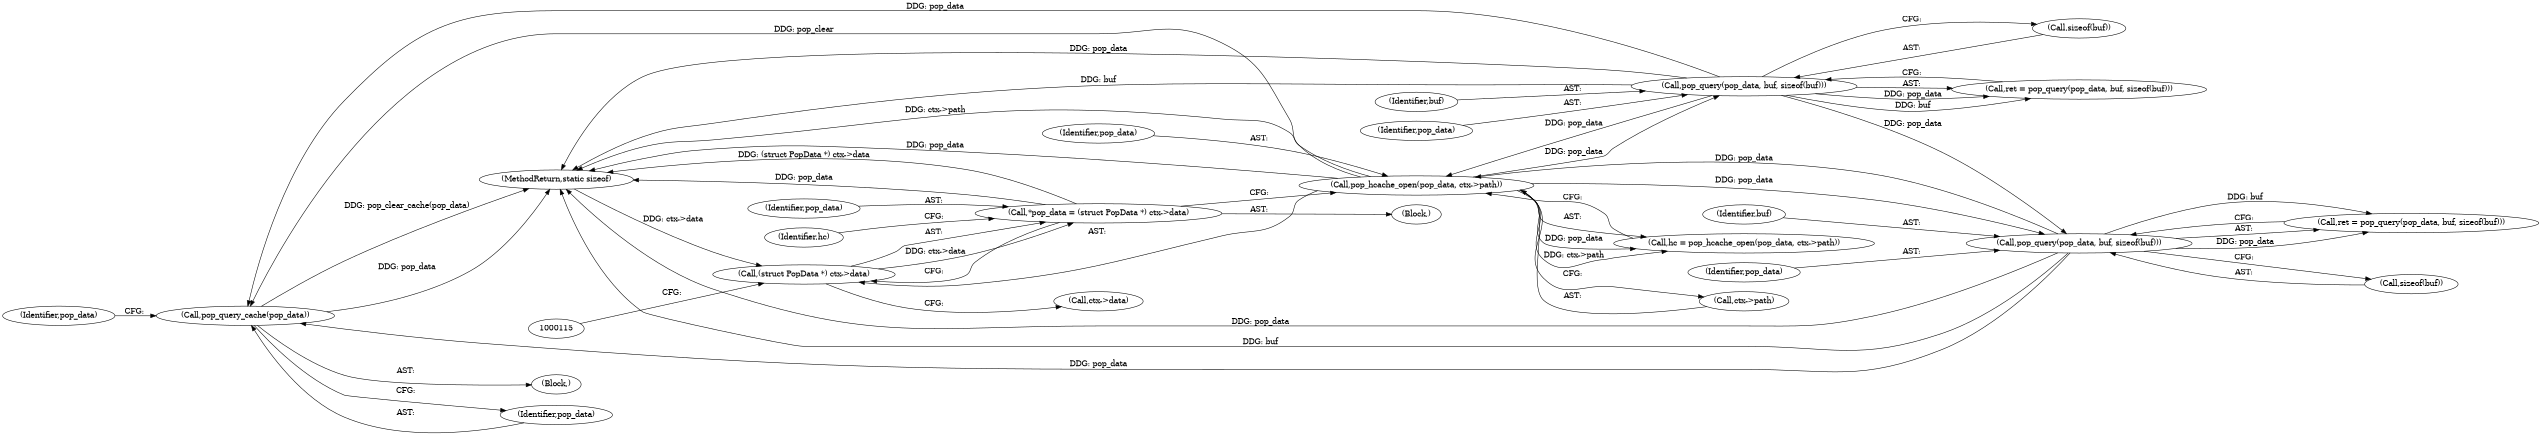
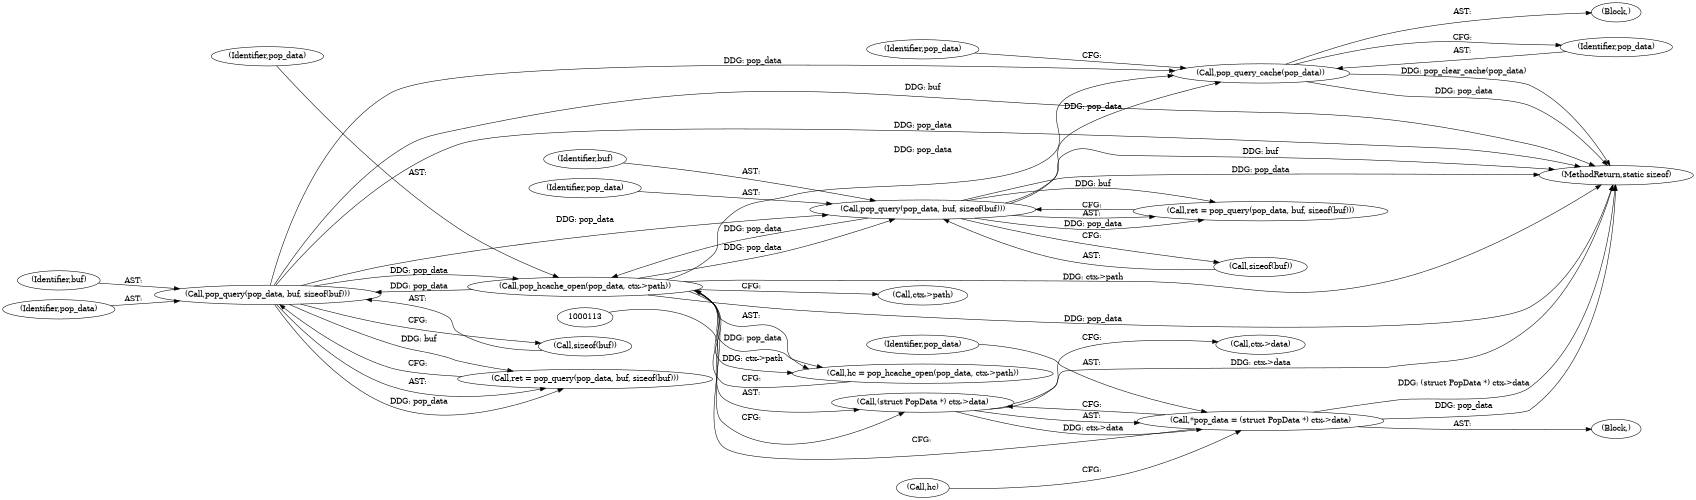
(804, 30) -> (923, 150)
(663, 232) -> (1350, 368)
(804, 237) -> (923, 488)
(1568, 310) -> none
(556, 329) -> (585, 317)
